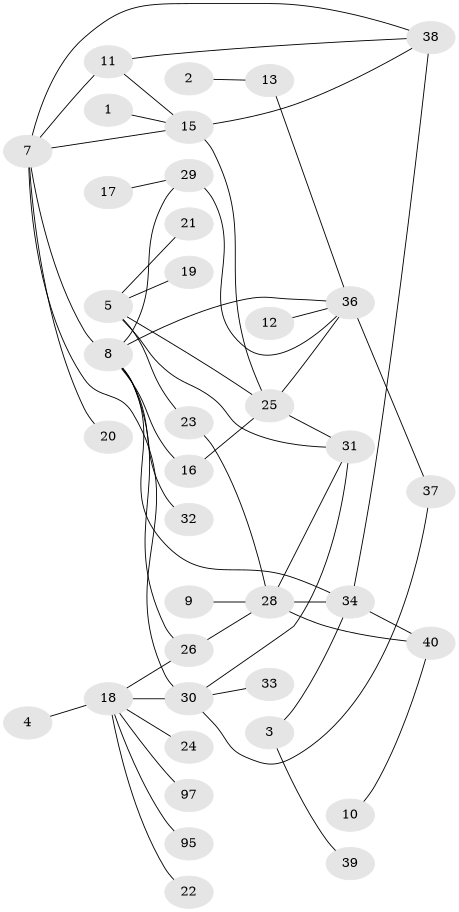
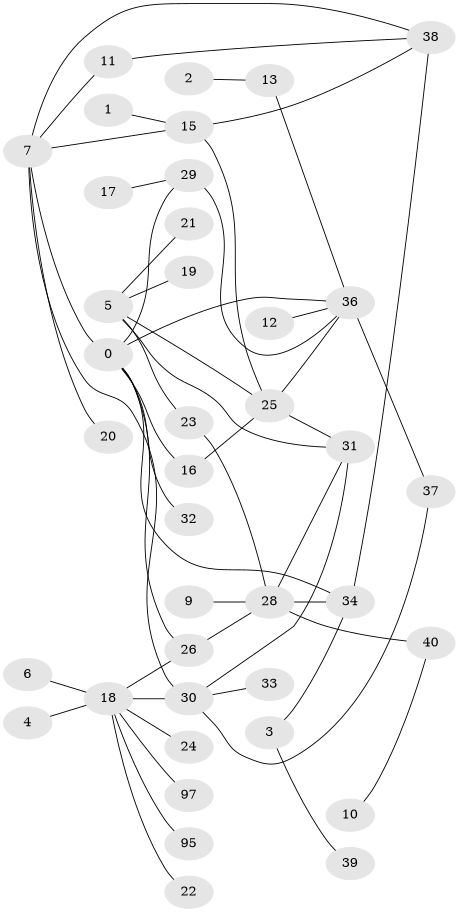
(149, 94) -> none
(108, 355) -> (108, 355)
(391, 623) -> none
none -> (28, 675)
